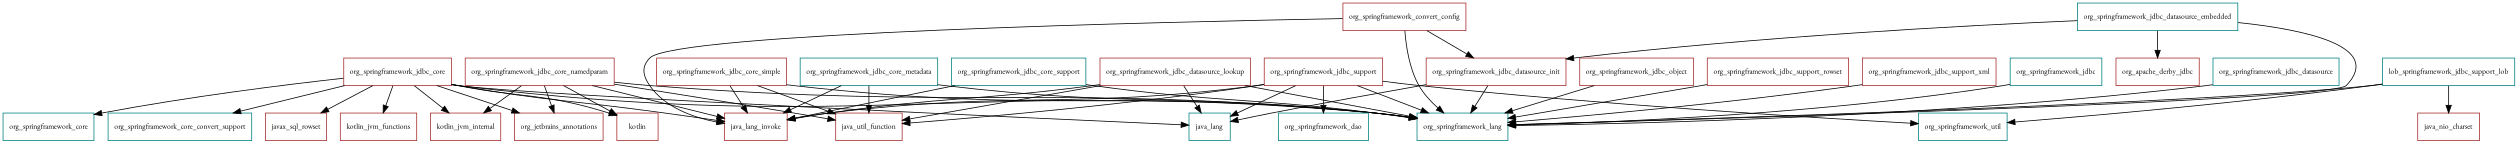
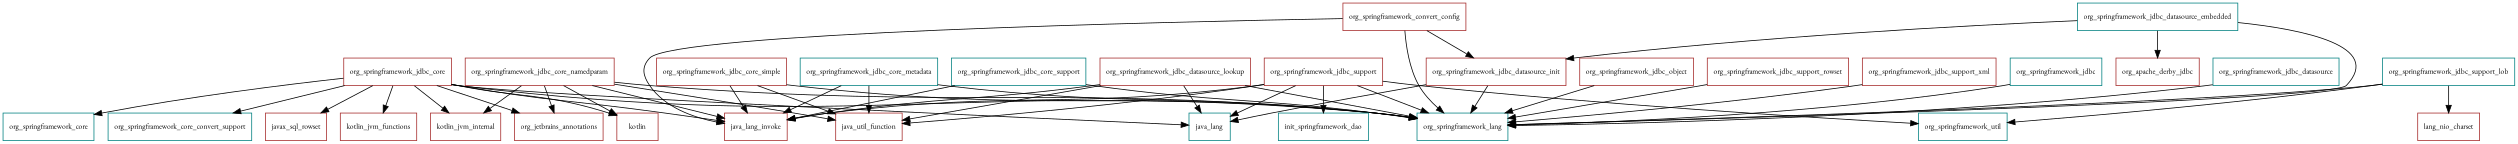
(2449, 72) -> (2449, 72)
(1323, 127) -> (1323, 127)
(2449, 127) -> (2449, 127)
